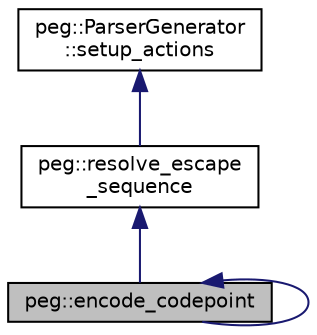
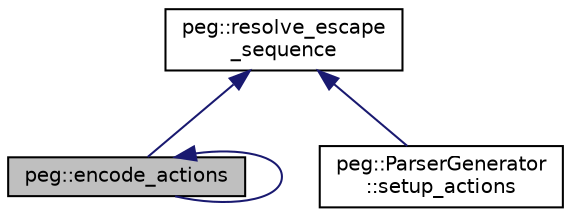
(140, 119) -> (371, 115)
(140, 302) -> (127, 177)
